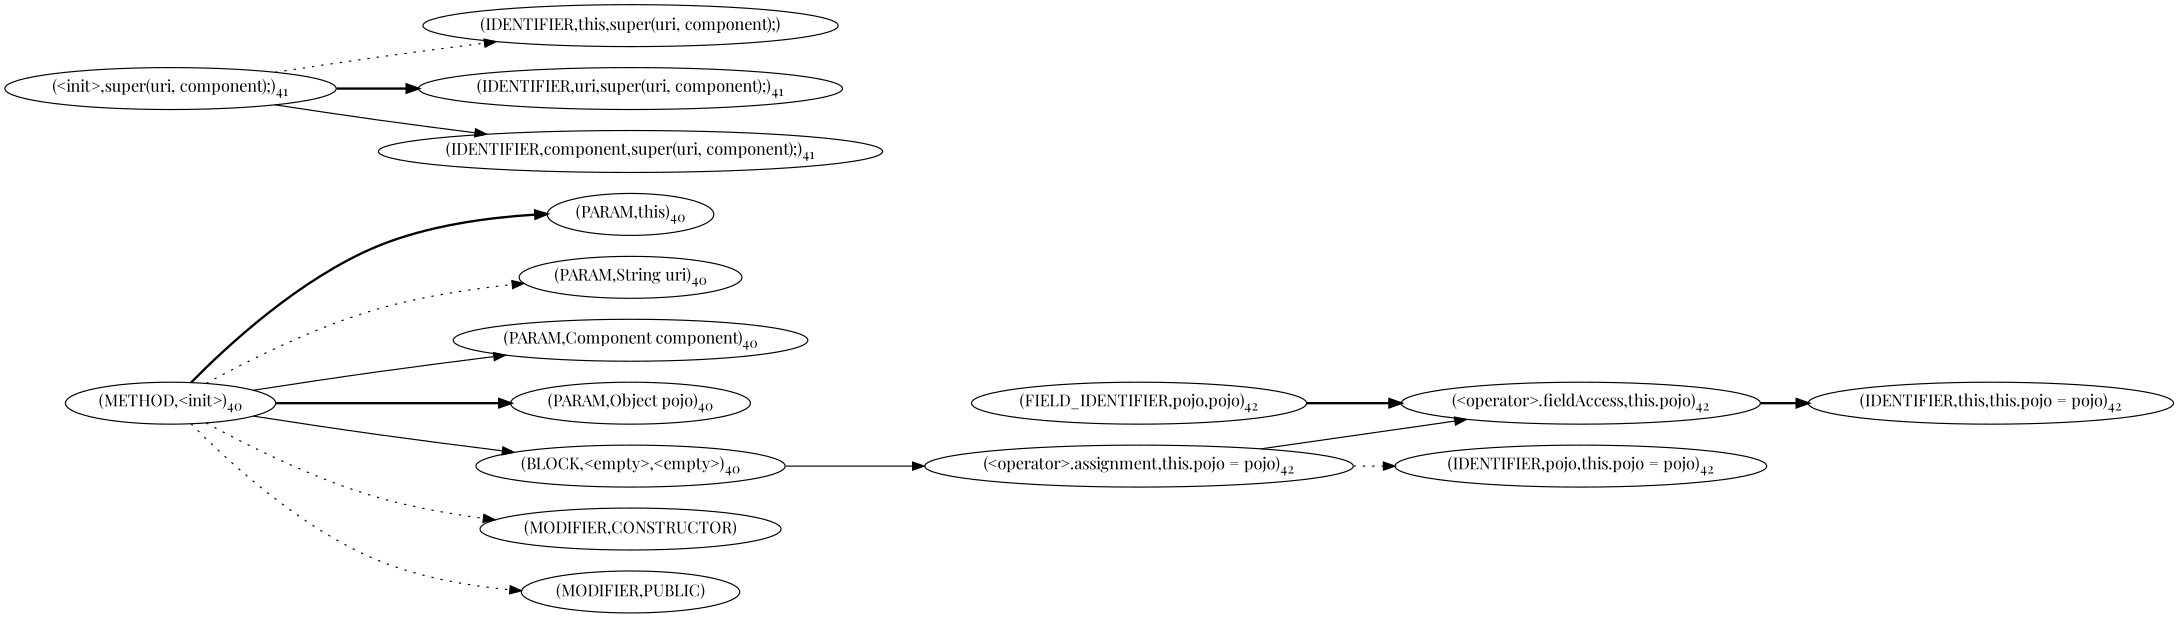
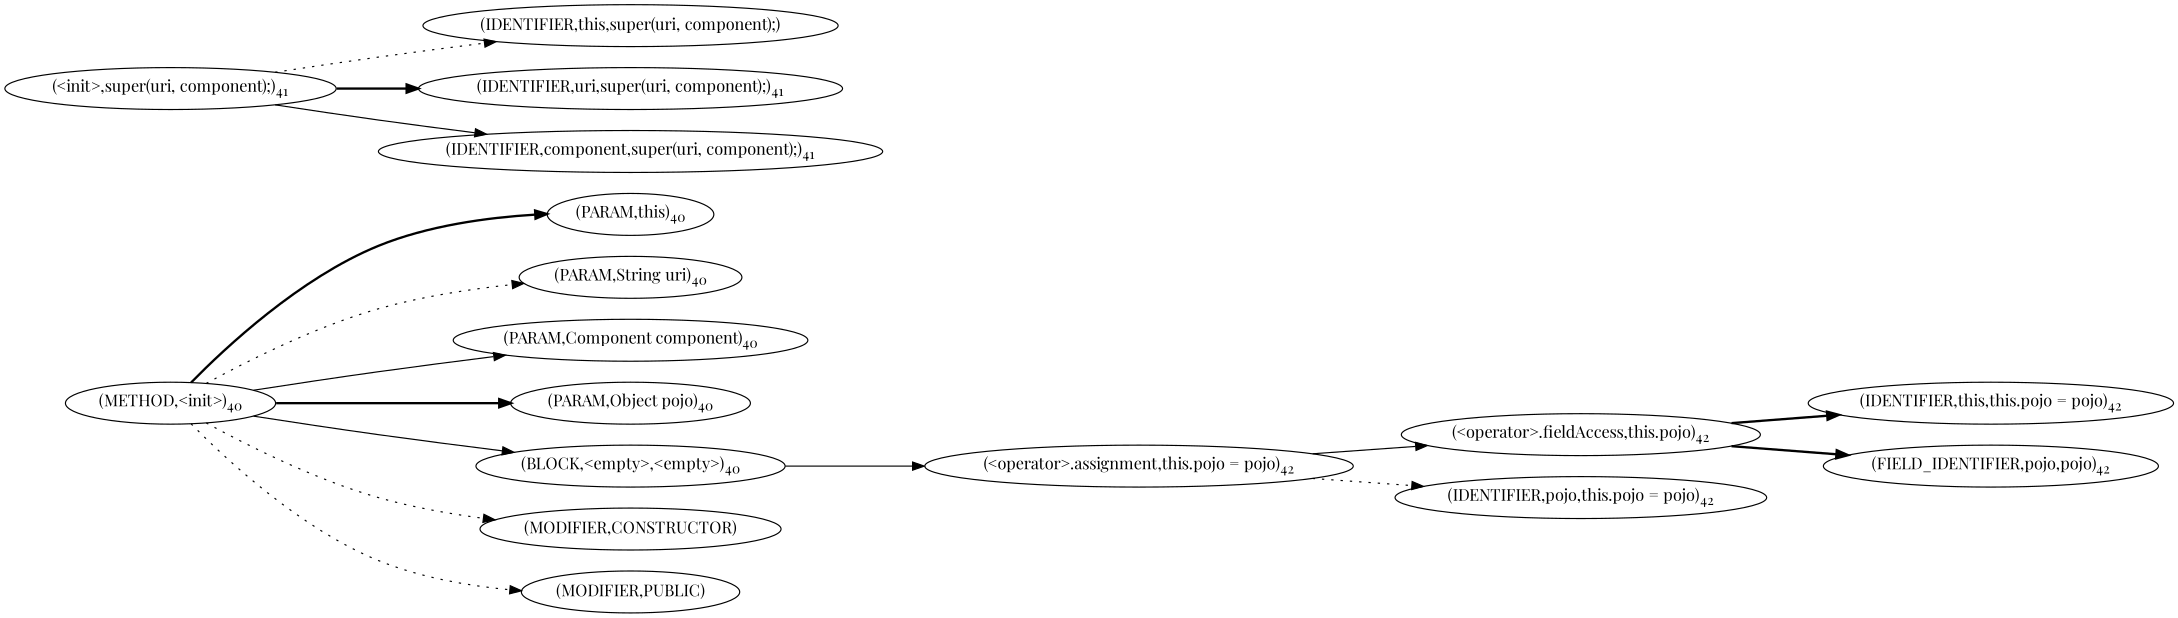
(1348, 403) -> (1784, 450)
